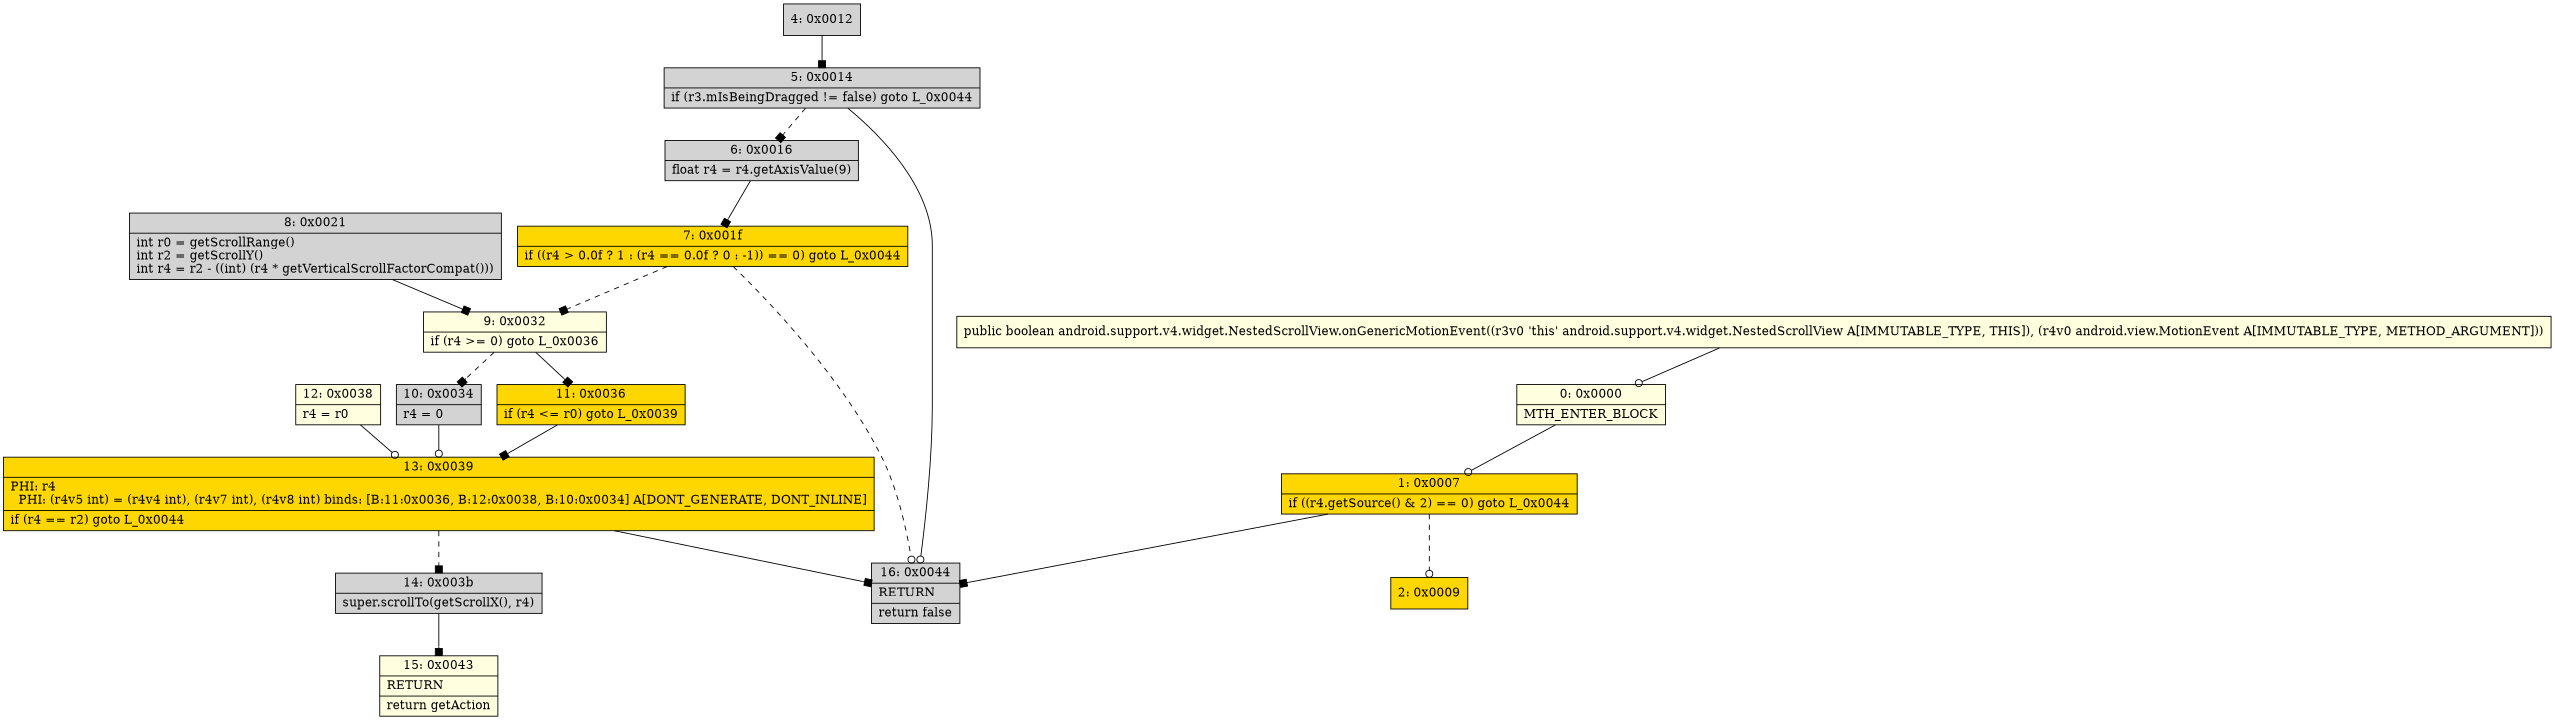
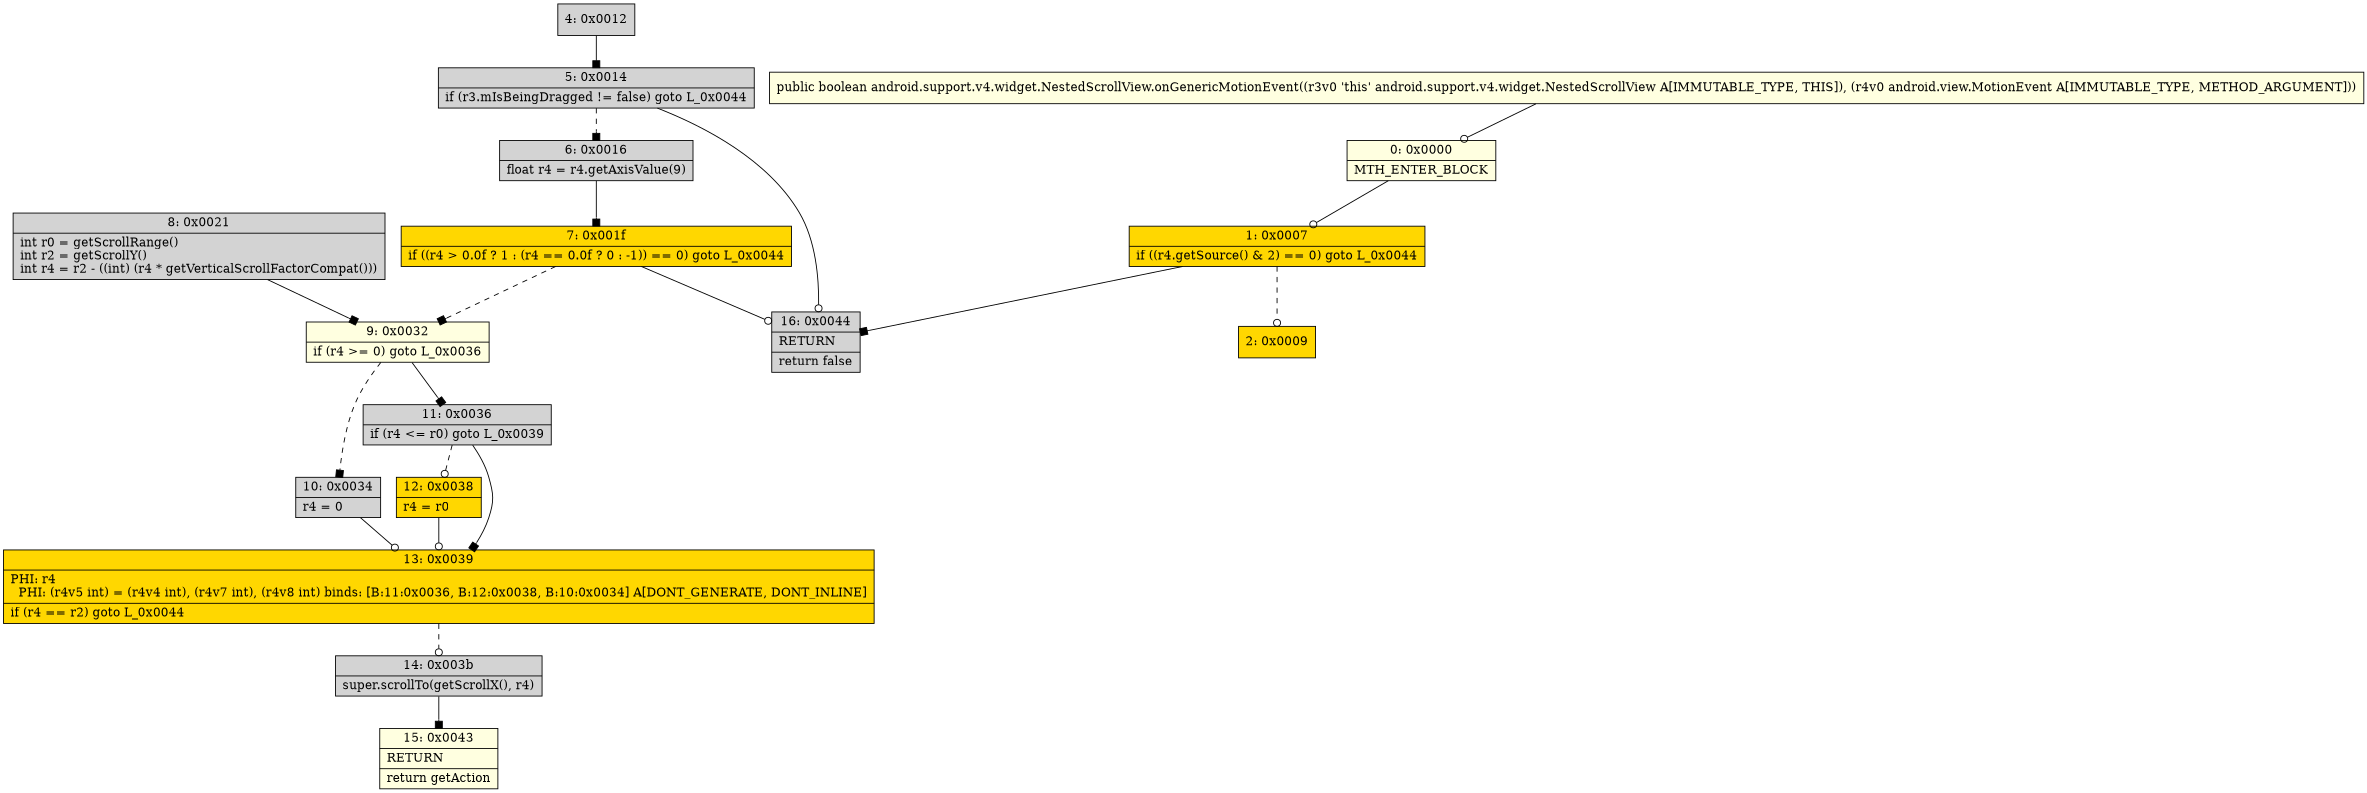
(846, 398) -> (703, 293)
(338, 405) -> (439, 497)
(591, 405) -> (457, 425)
none -> (449, 458)
(439, 547) -> (439, 636)
(738, 556) -> none
